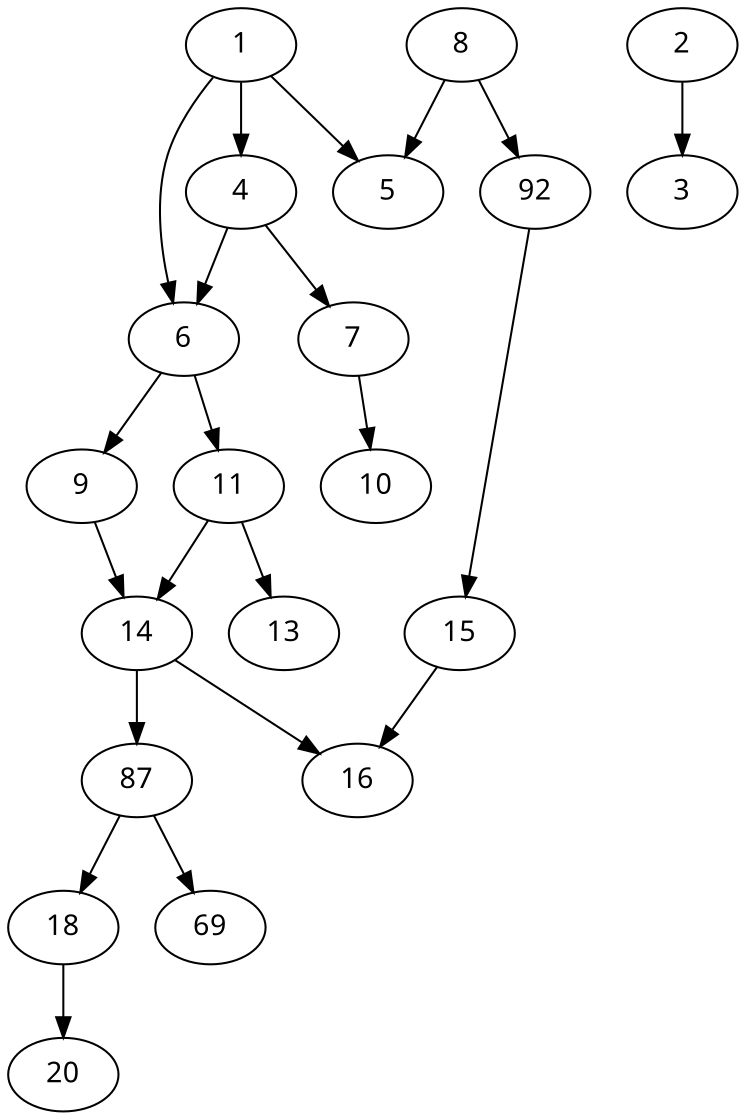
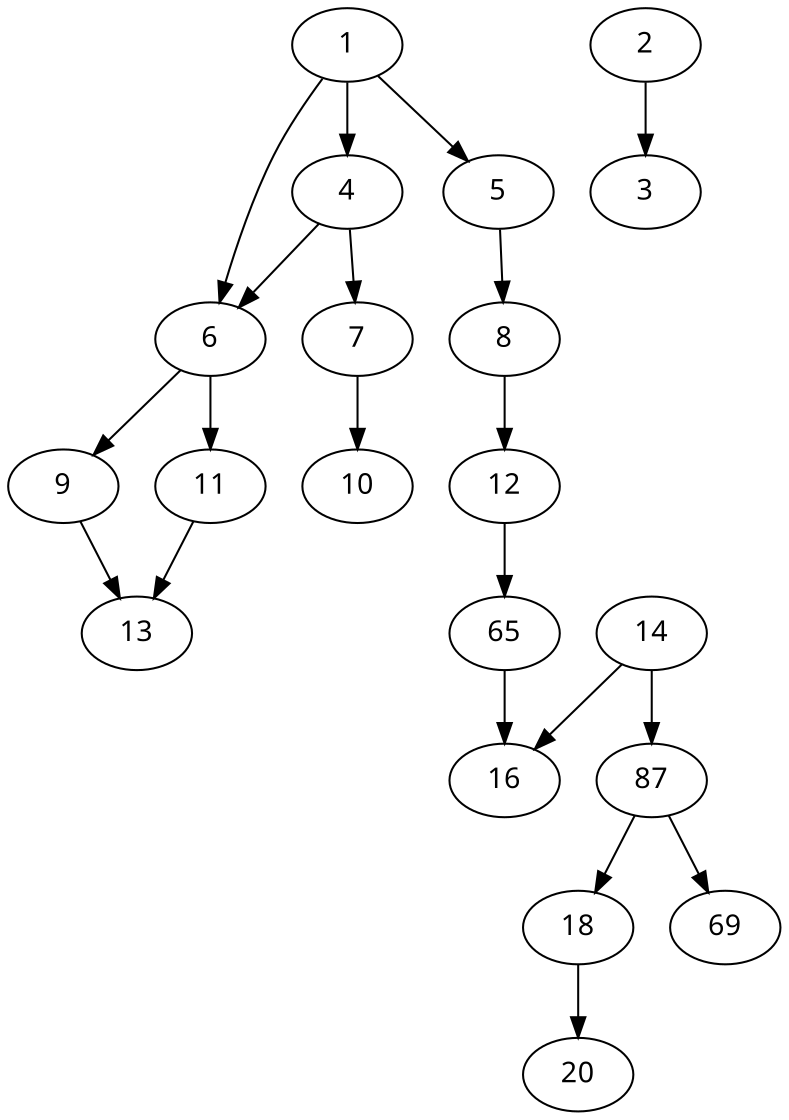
(430, 109) -> (501, 256)
(535, 192) -> (505, 486)
(105, 550) -> (95, 551)
(188, 551) -> none
(460, 633) -> (505, 633)
